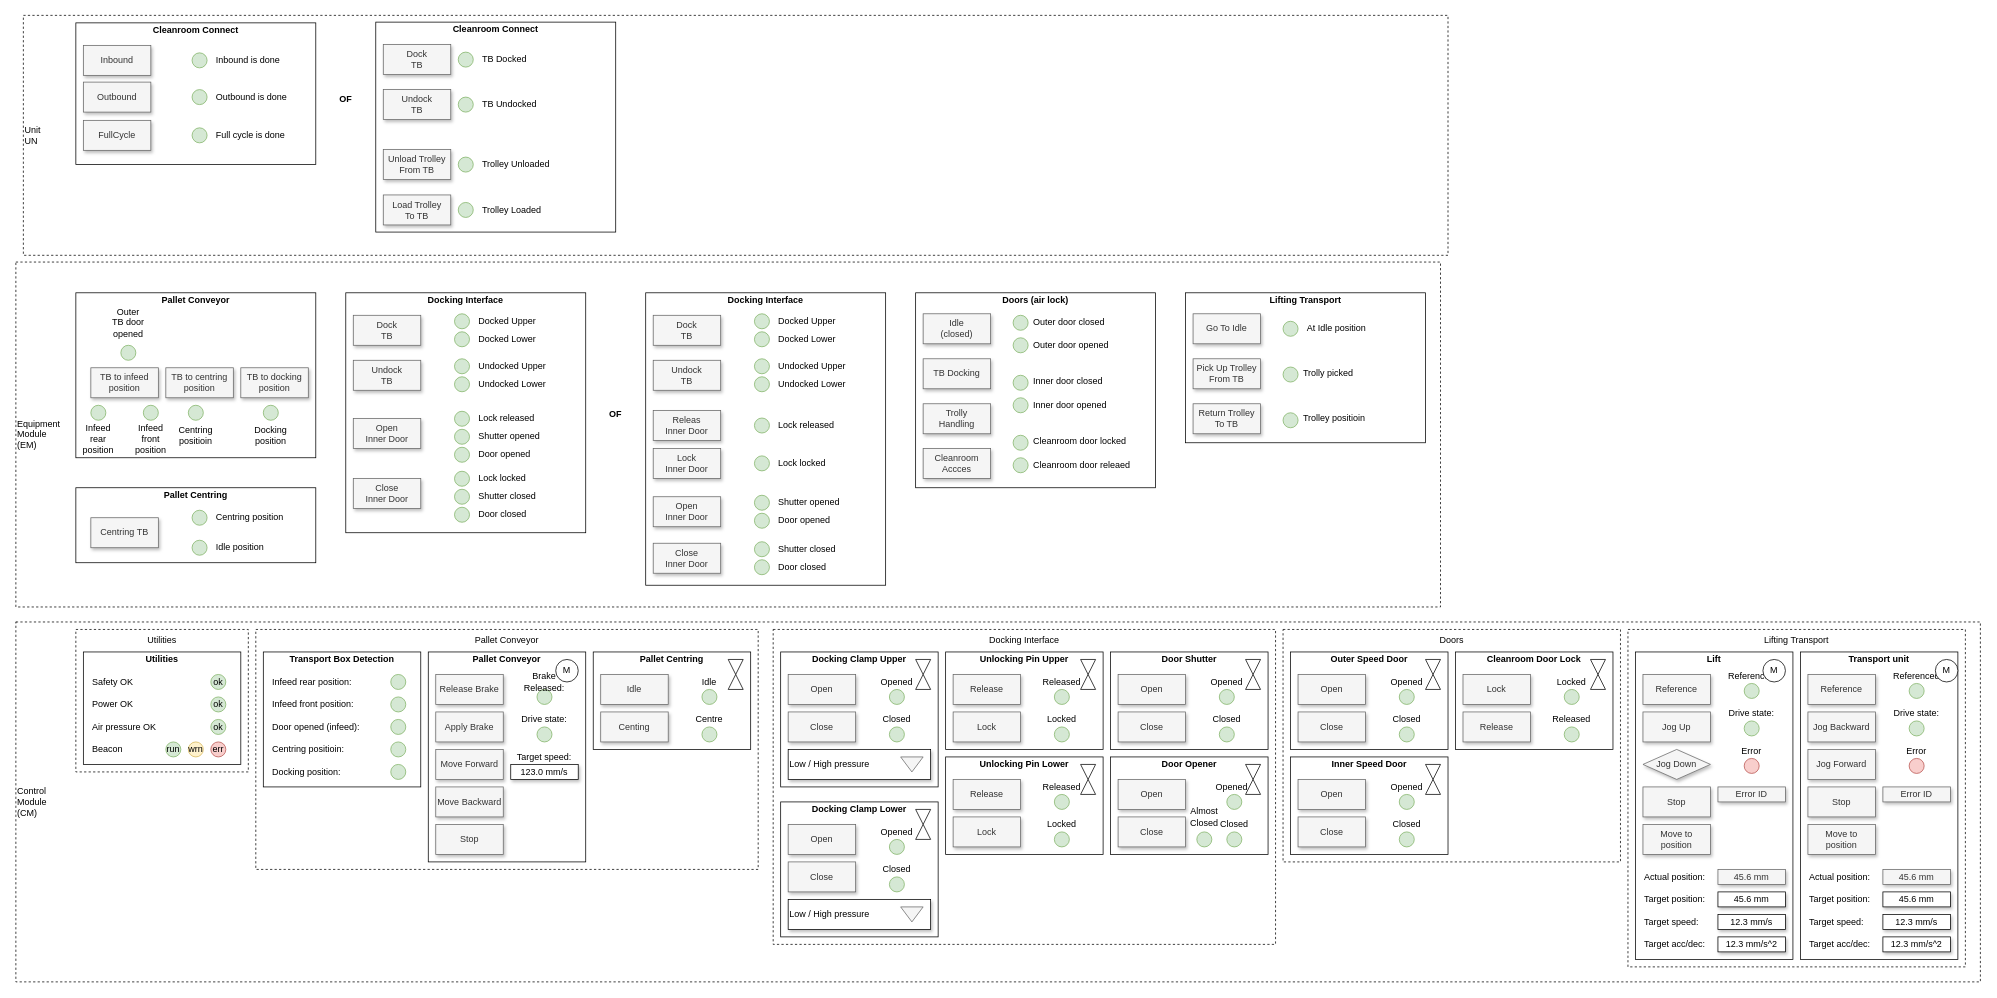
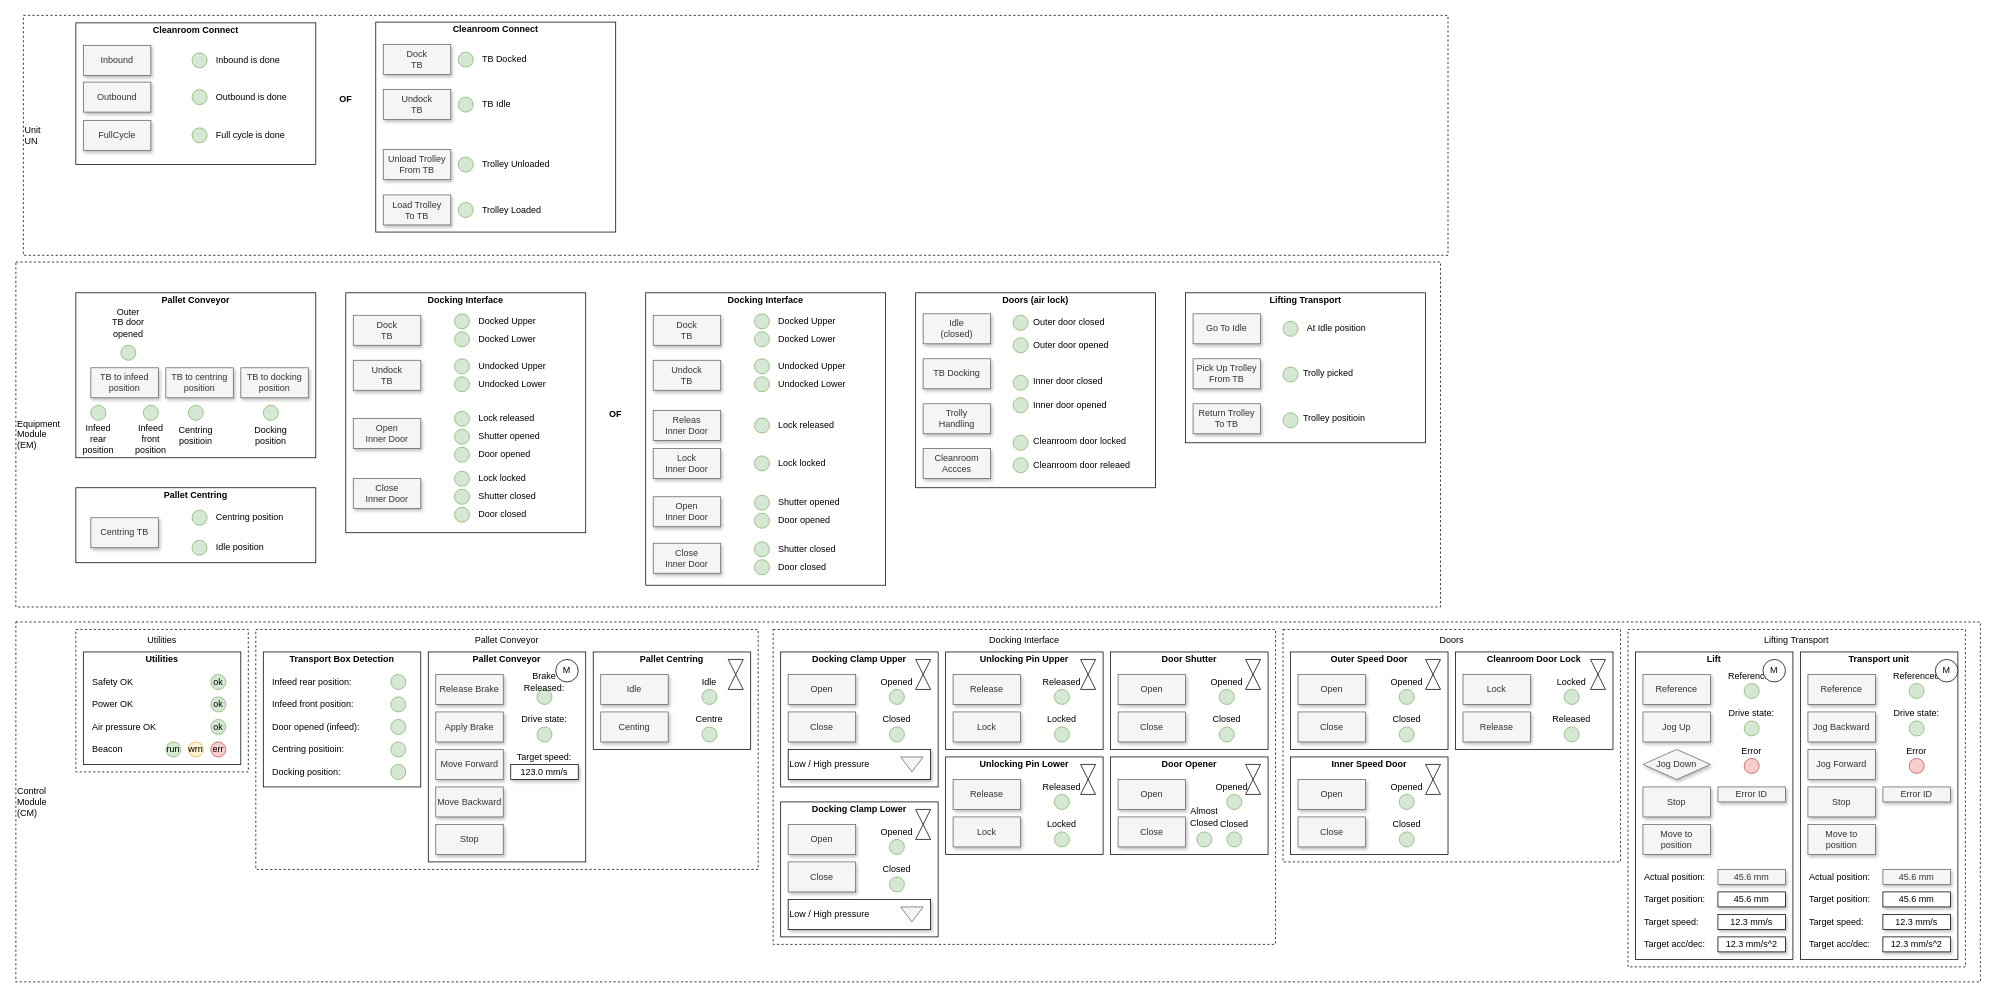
(508, 105) -> (497, 105)
